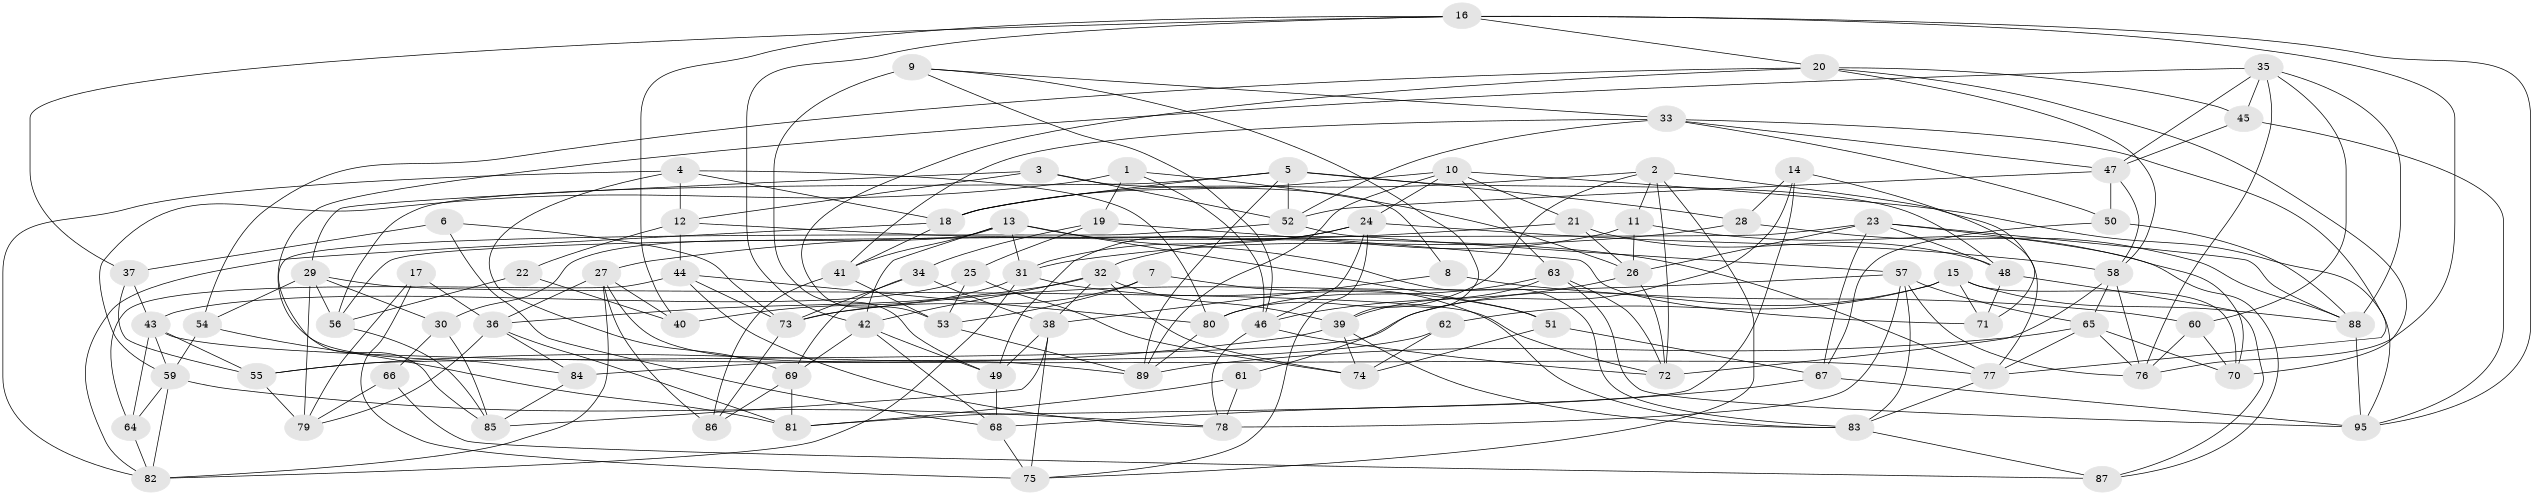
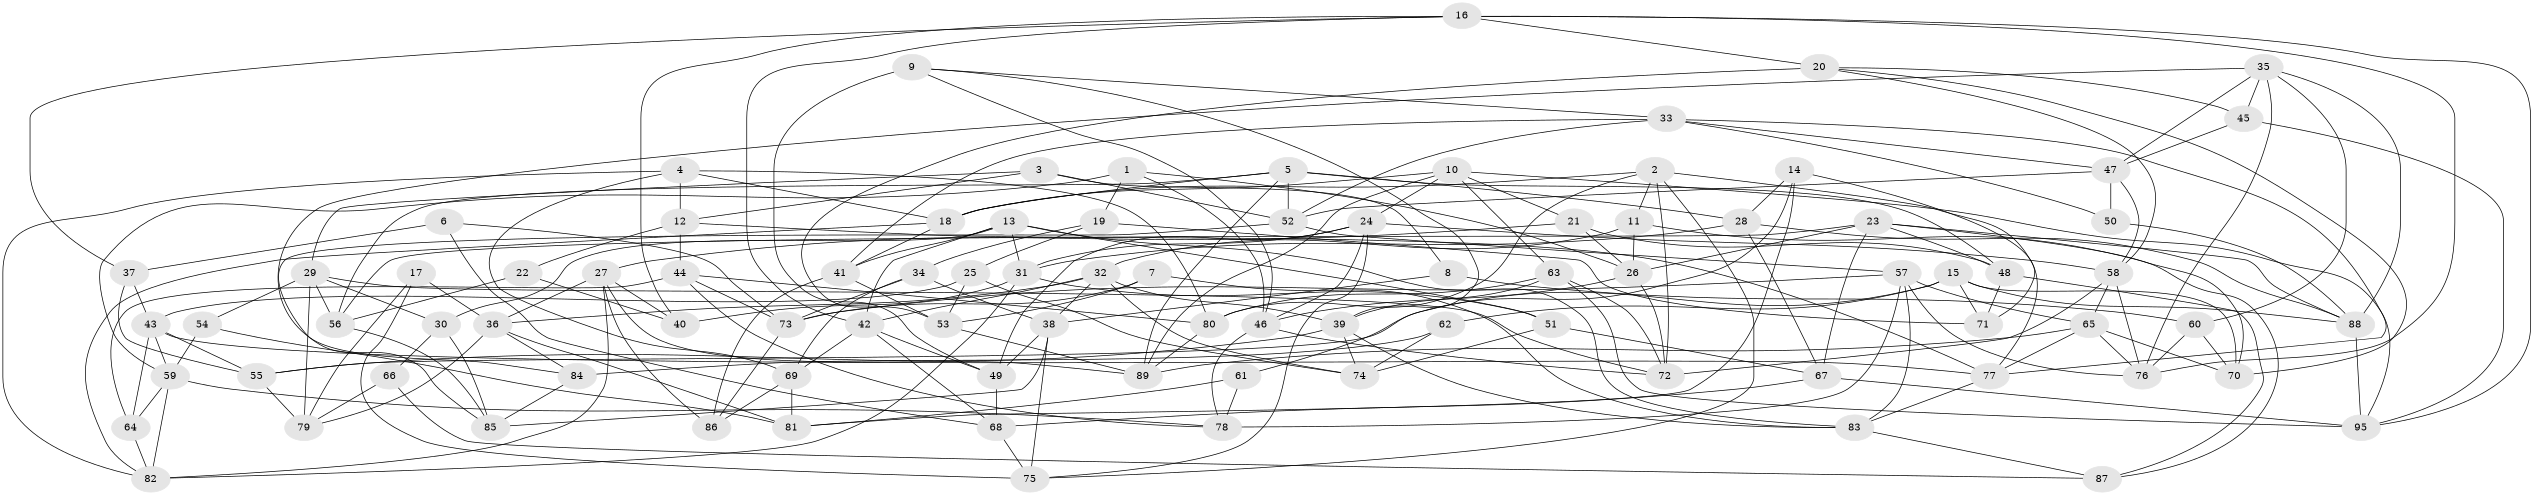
(967, 106) -> none
(1885, 256) -> (1777, 285)
